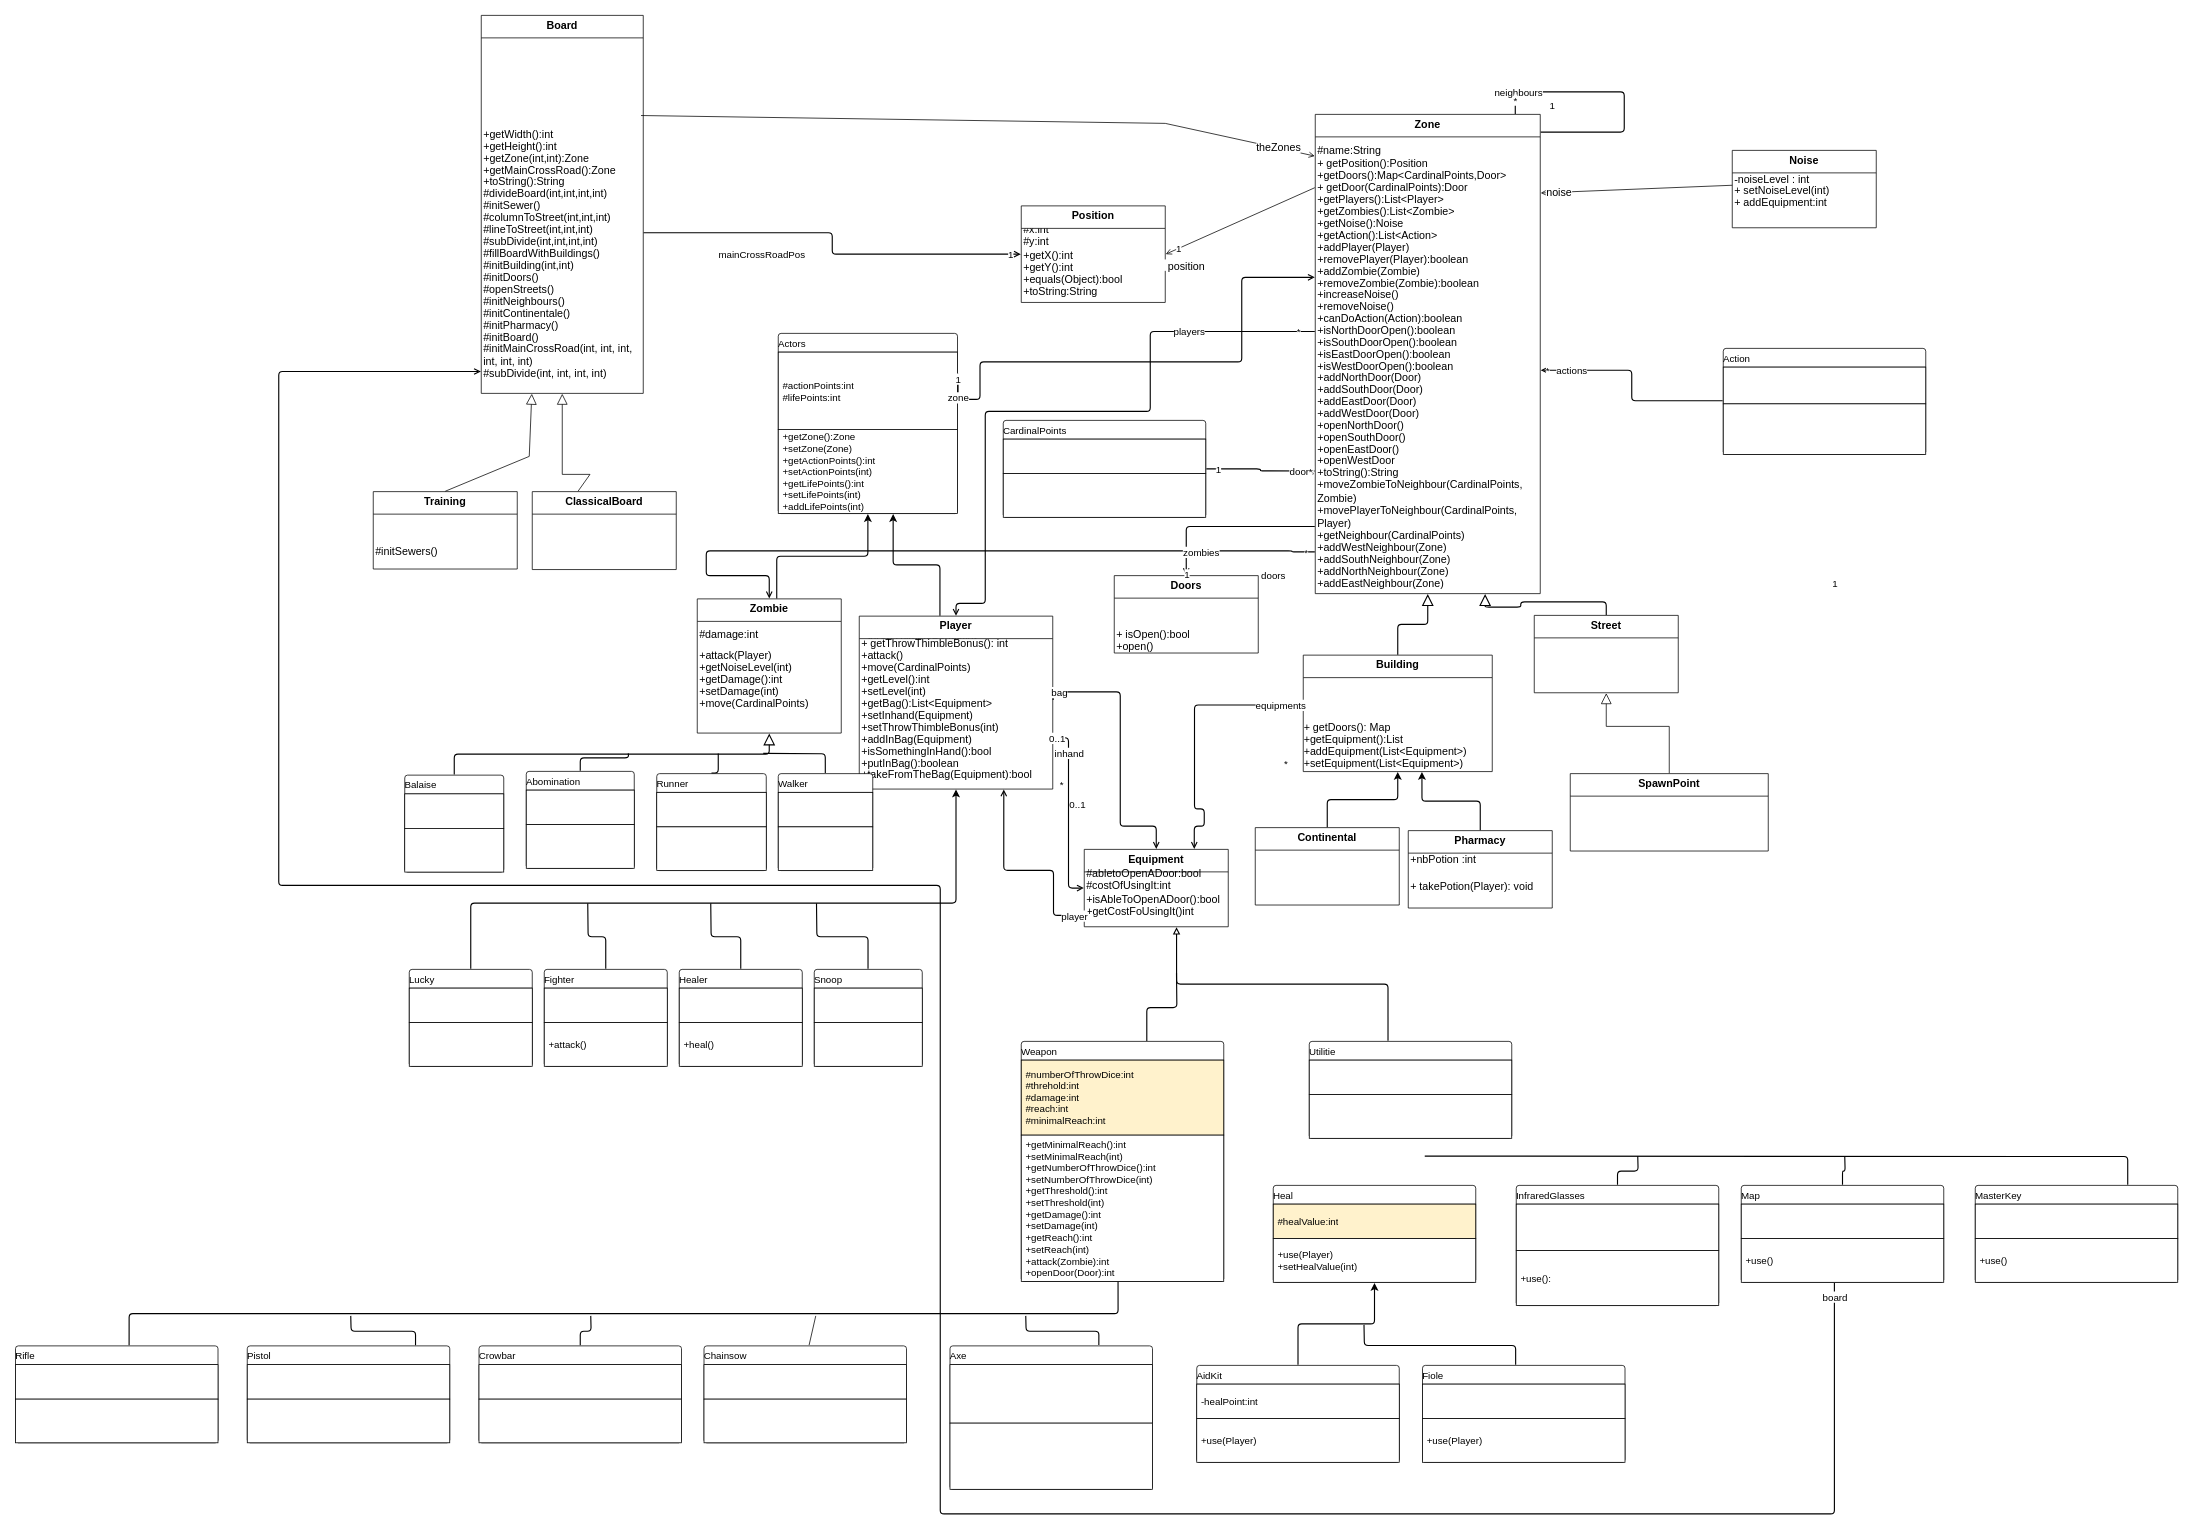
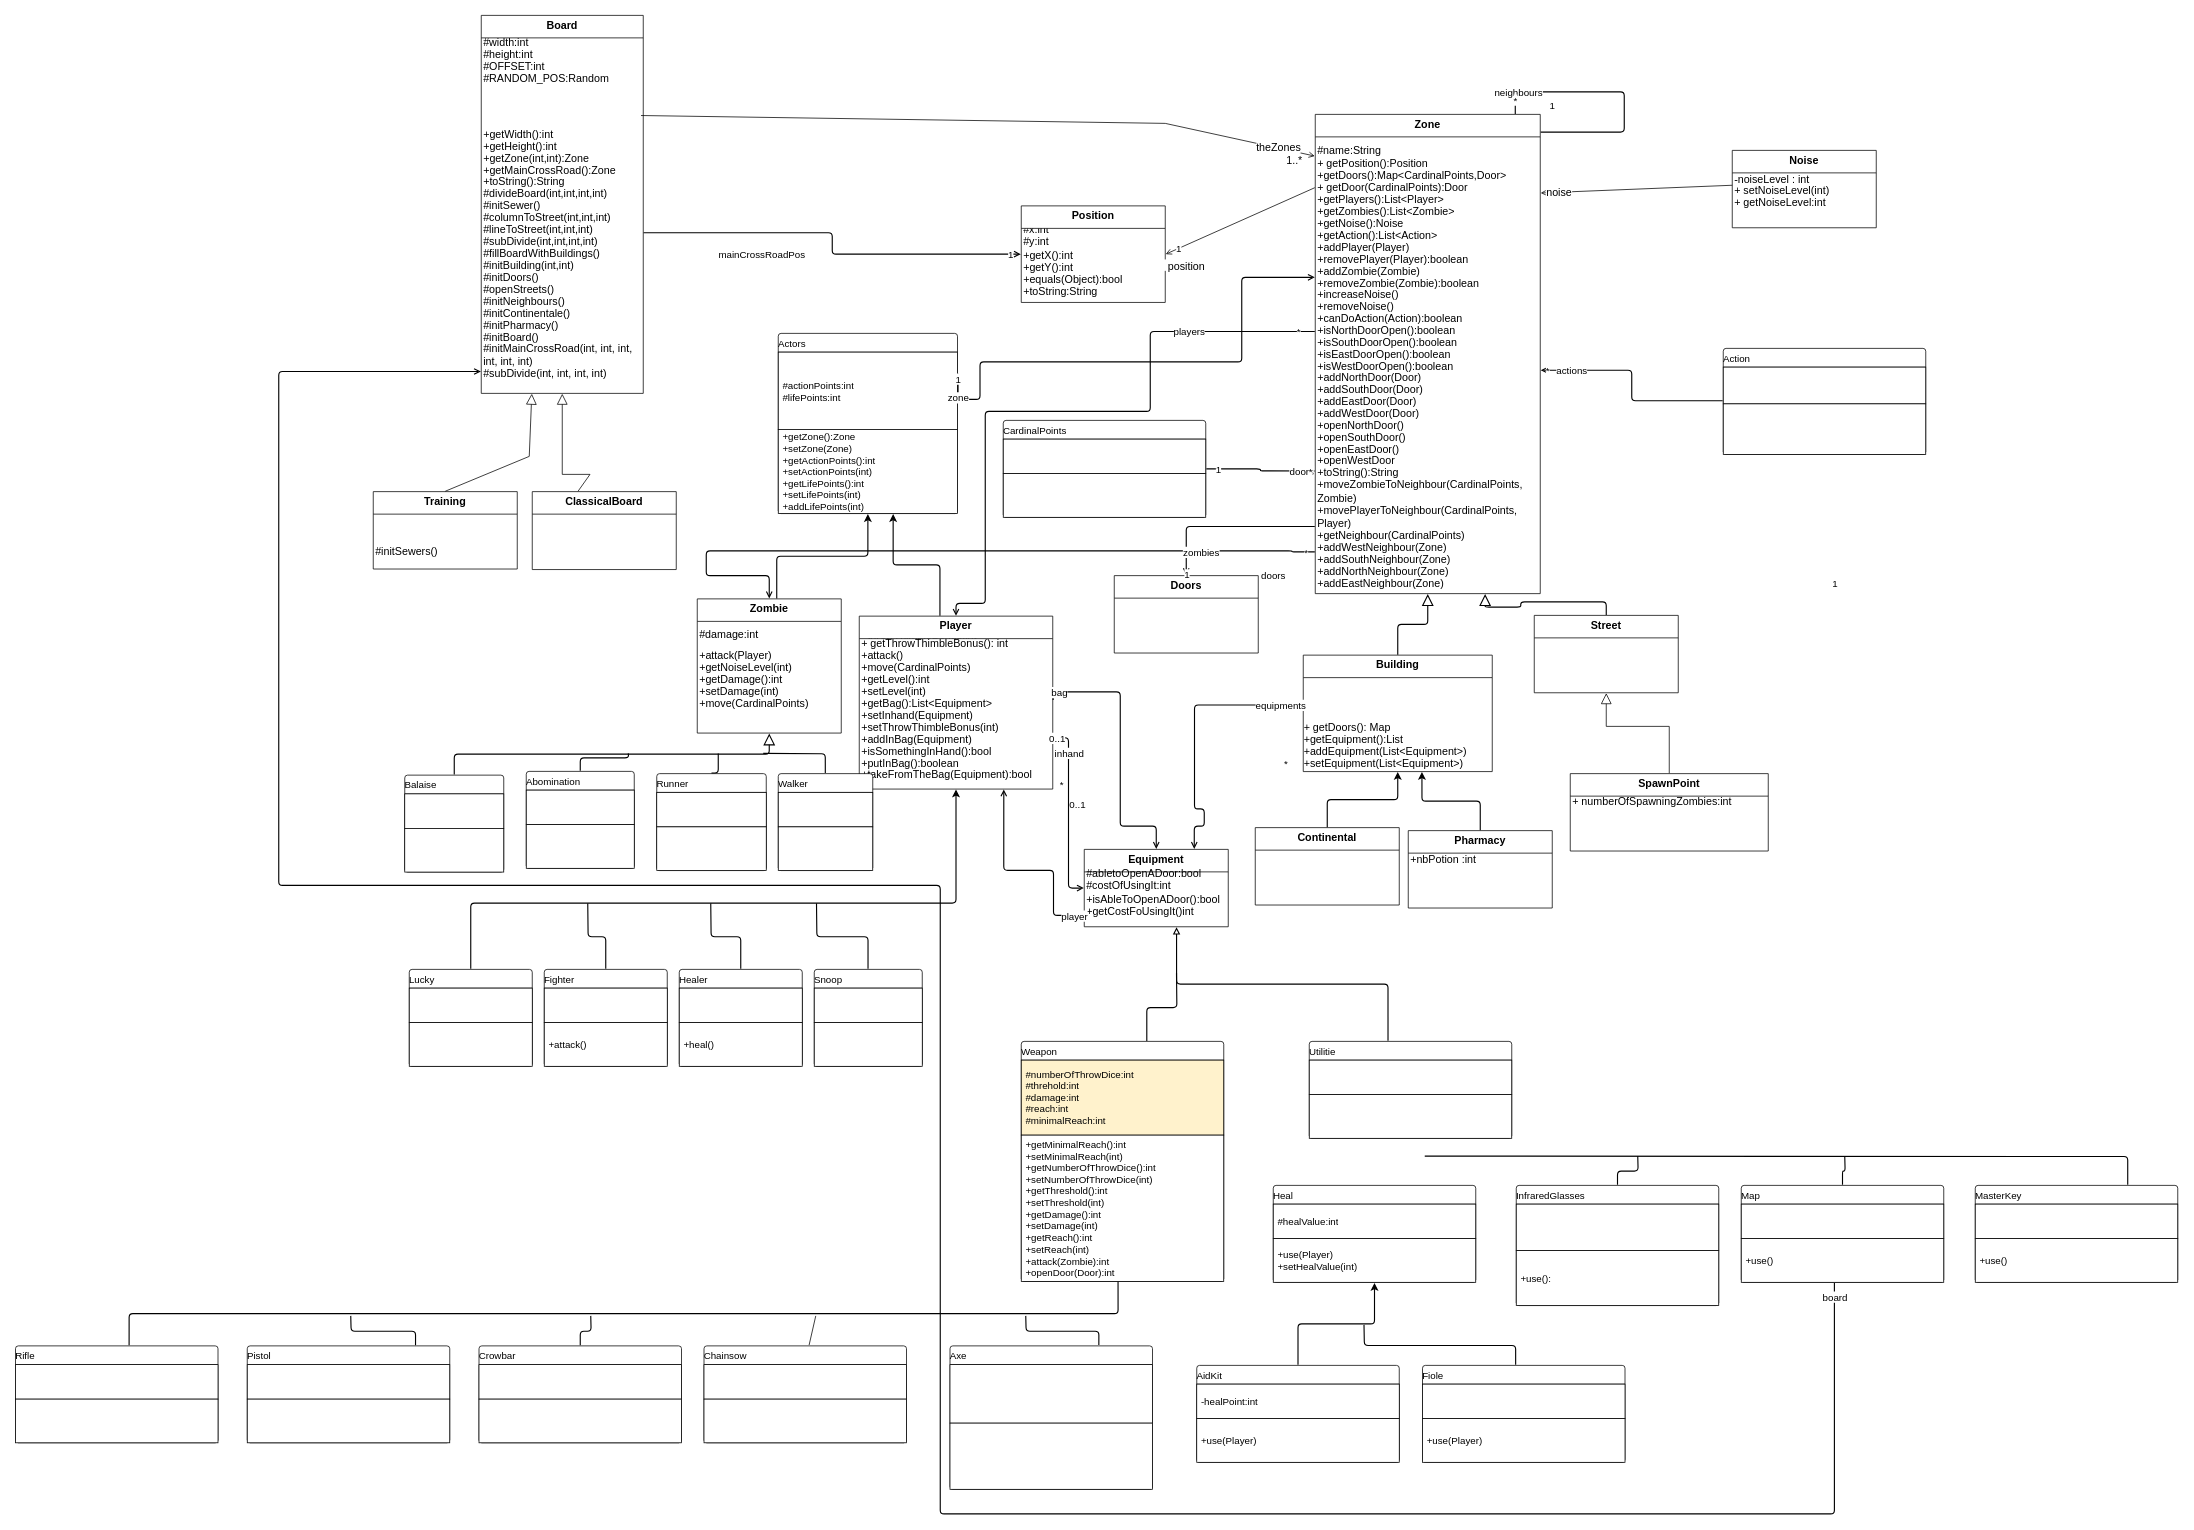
none -> (562, 63)
none -> (1295, 160)
(1782, 198) -> (1782, 198)
(1186, 641) -> none
none -> (1669, 809)
(1480, 893) -> none
(1374, 1221) -> (1374, 1221)
